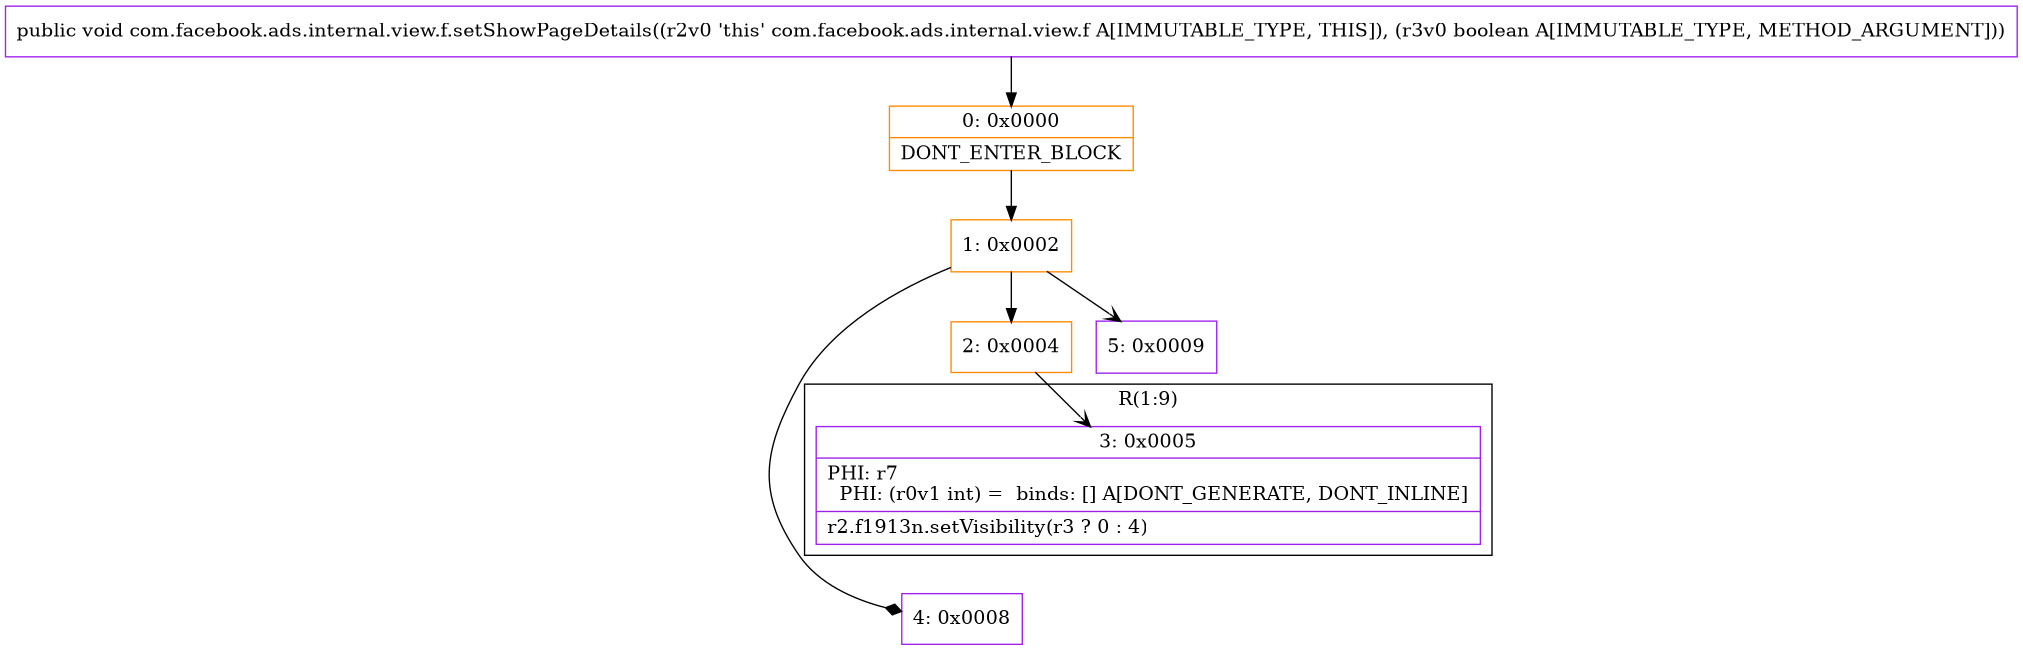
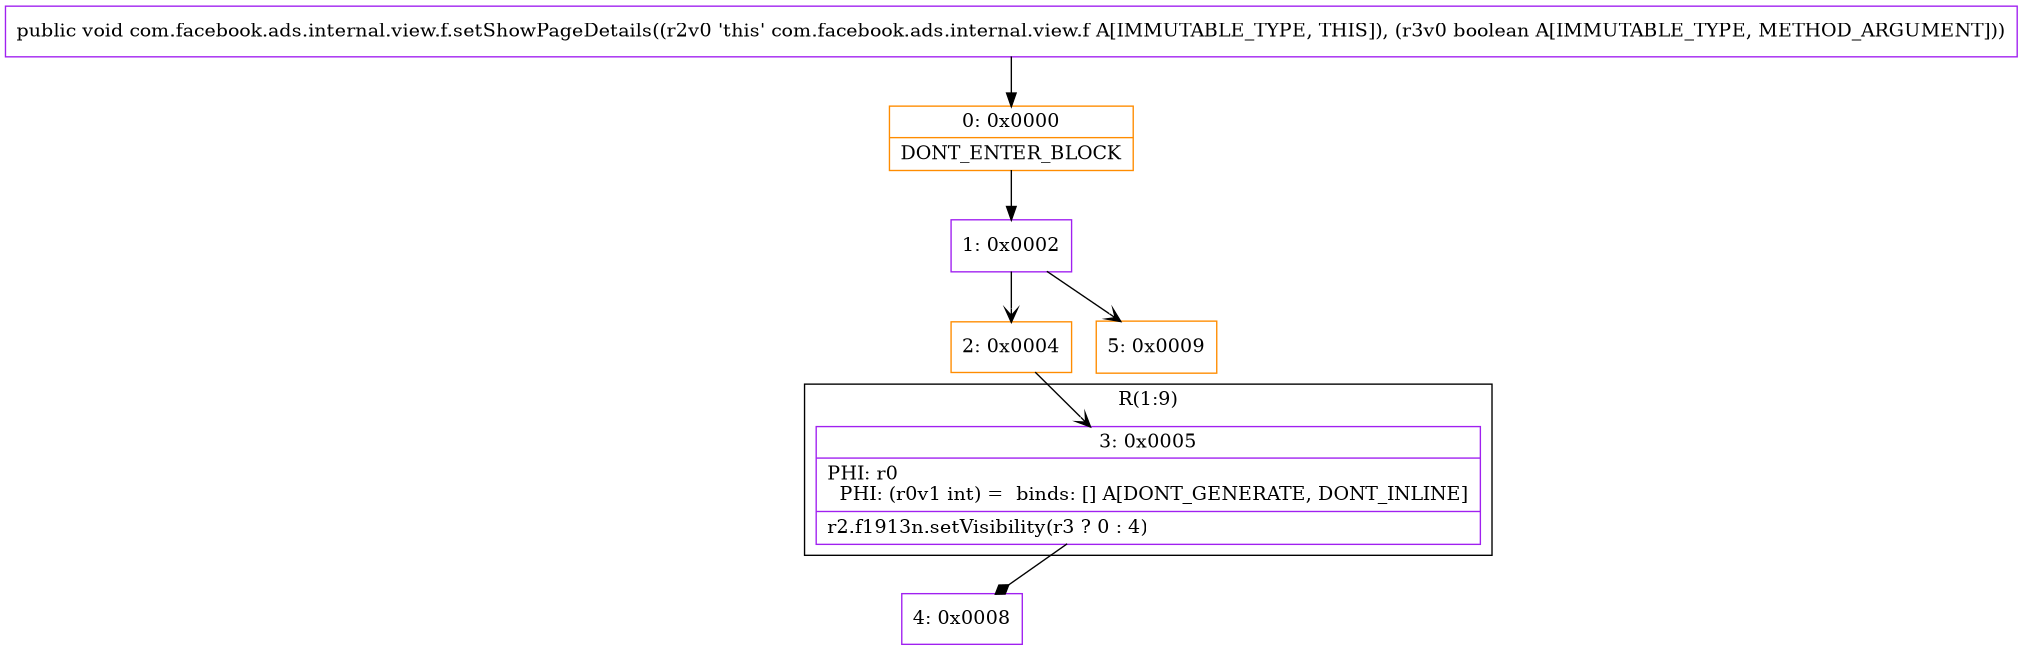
(1011, 246) -> (1011, 246)
(1011, 290) -> (1011, 290)
(1156, 347) -> (1156, 347)
(780, 426) -> (1038, 564)
(866, 474) -> (866, 474)
